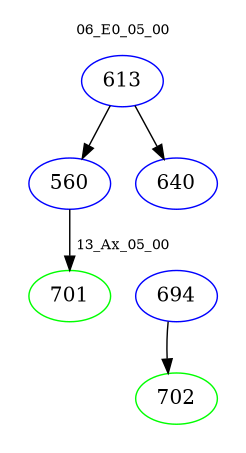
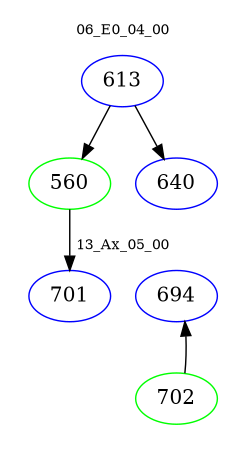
(123, 31) -> (123, 31)
(70, 184) -> (70, 184)
(70, 296) -> (70, 296)
(167, 340) -> (186, 355)
